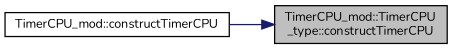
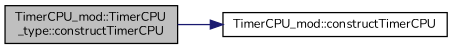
(246, 25) -> (194, 25)
